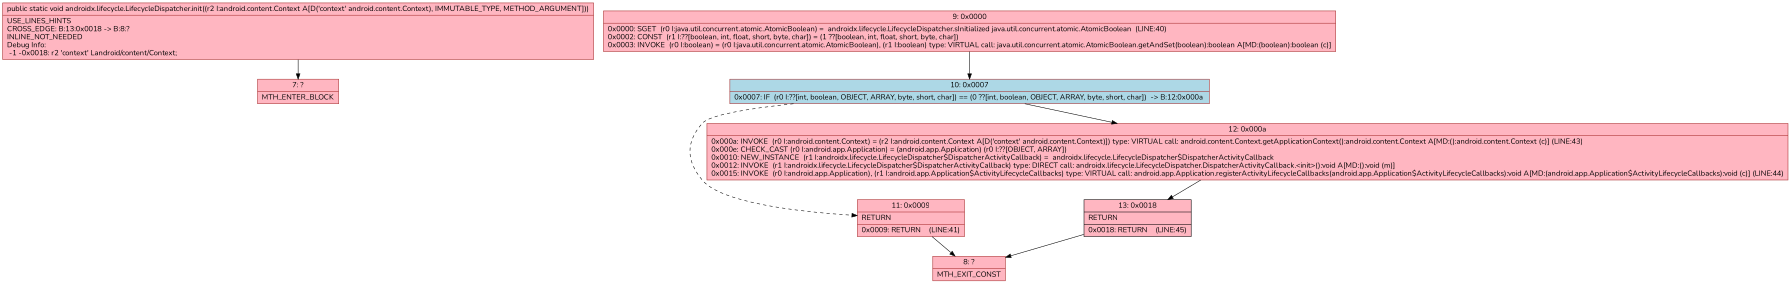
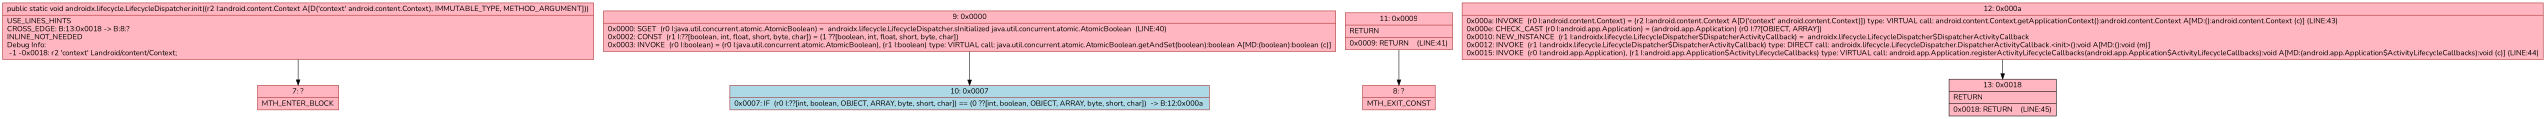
(1068, 113) -> none
(702, 180) -> none
(1047, 245) -> none
